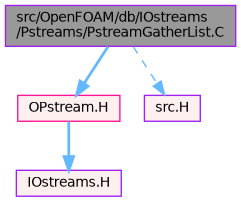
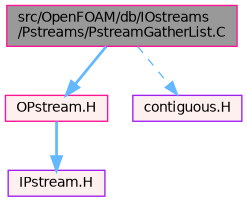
(121, 26) -> (122, 26)
(172, 108) -> (187, 108)
(69, 183) -> (57, 183)
